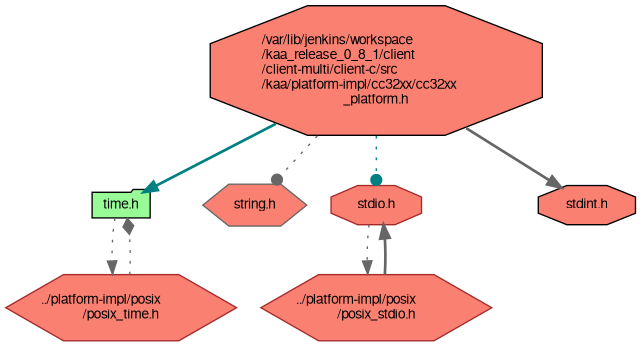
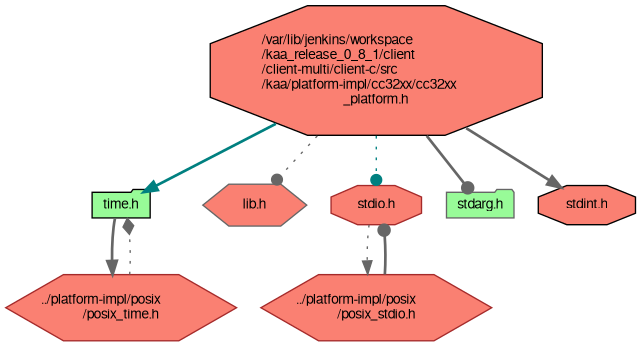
(255, 205) -> (255, 205)
none -> (480, 205)
(113, 239) -> (113, 239)
(385, 255) -> (385, 255)
